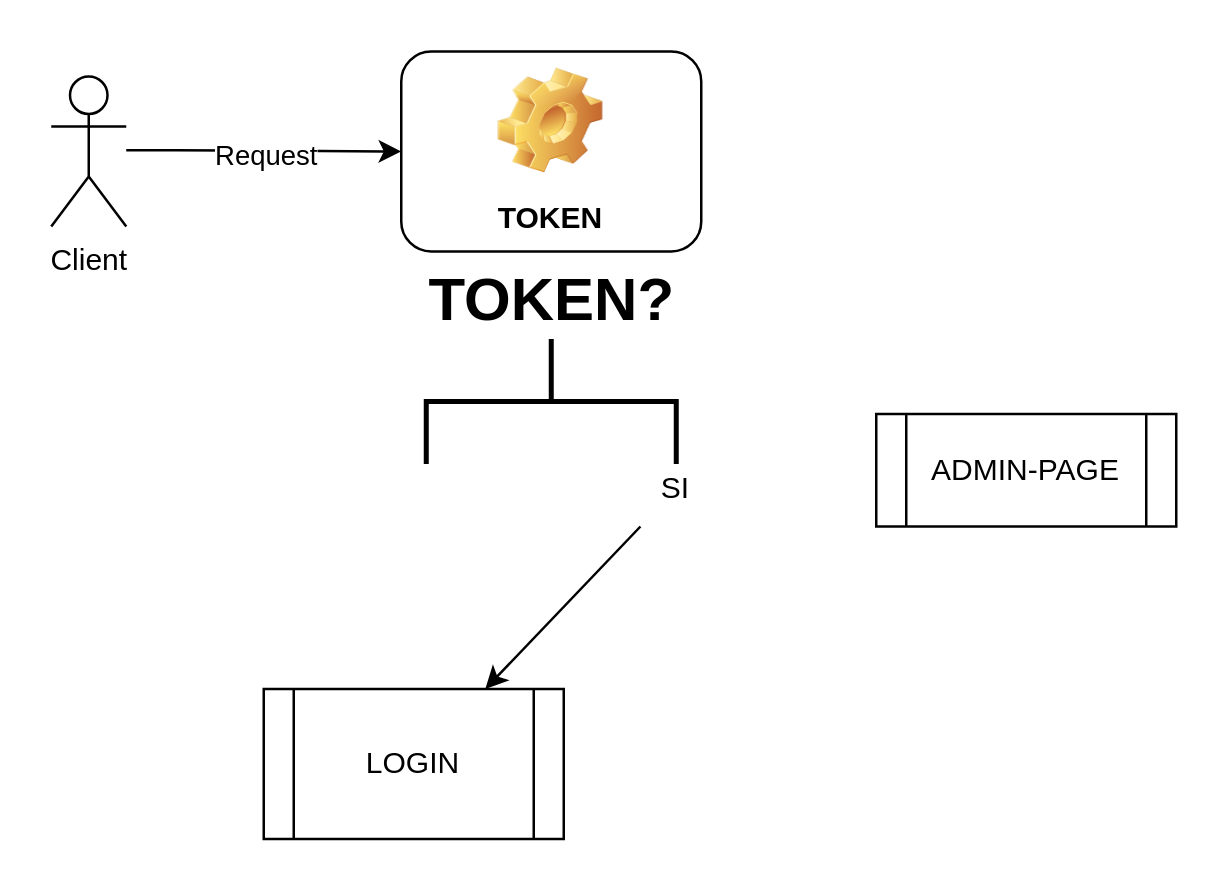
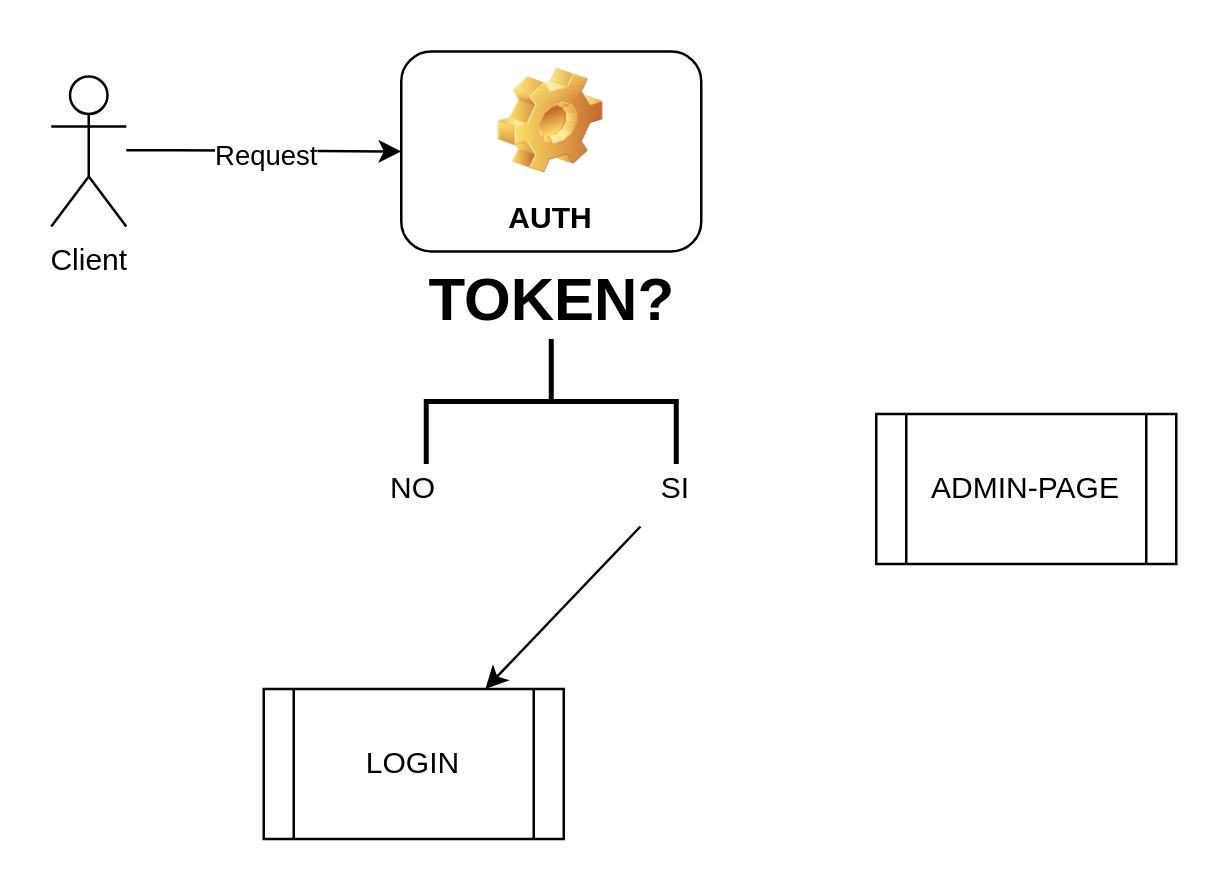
(551, 216) -> (551, 216)
(1026, 470) -> (1026, 489)
none -> (414, 489)
